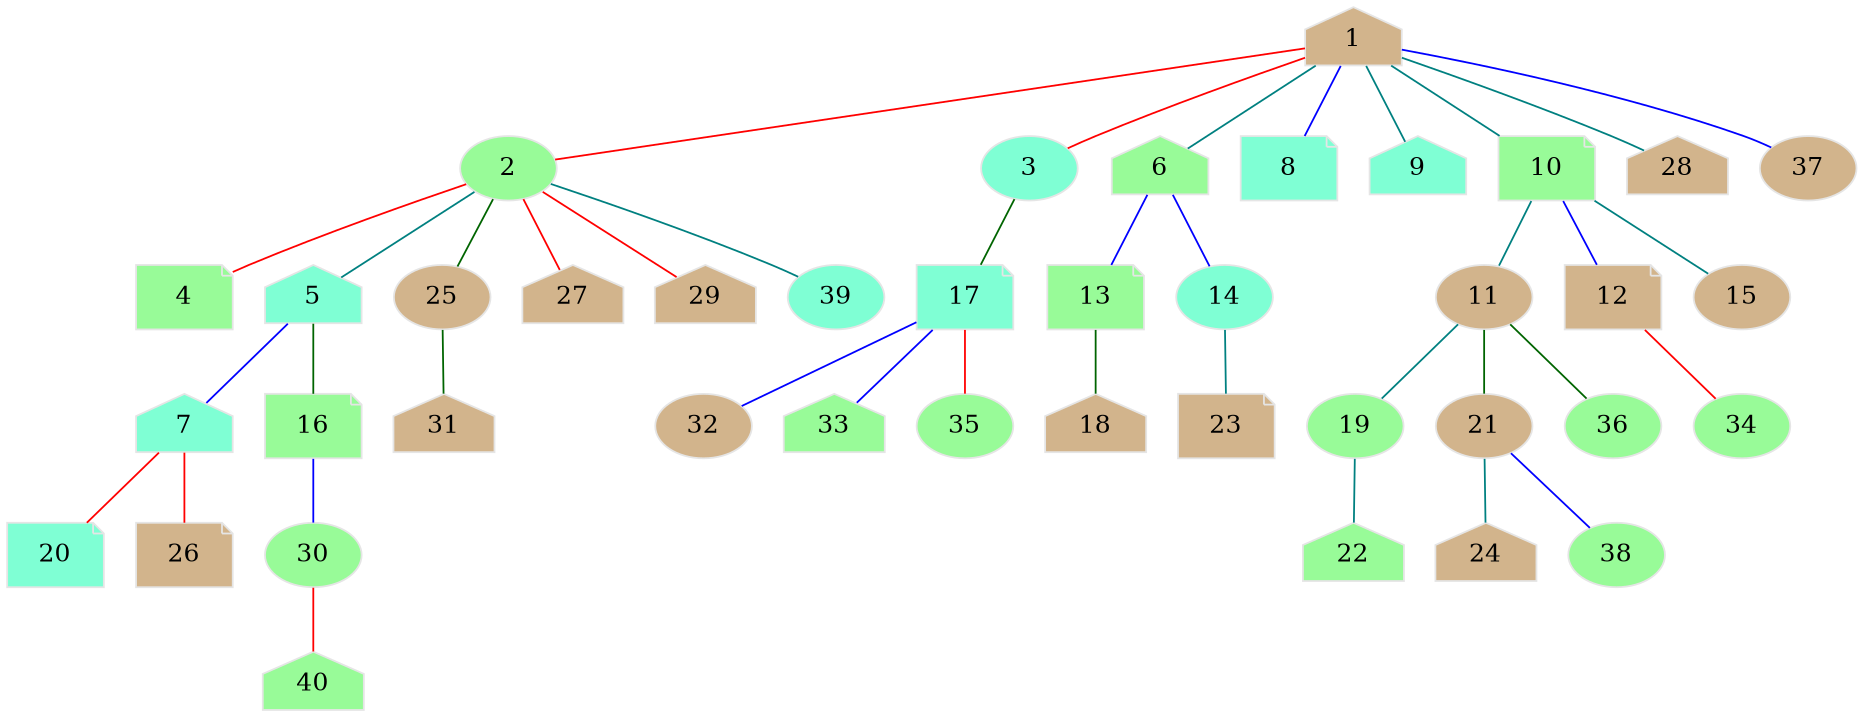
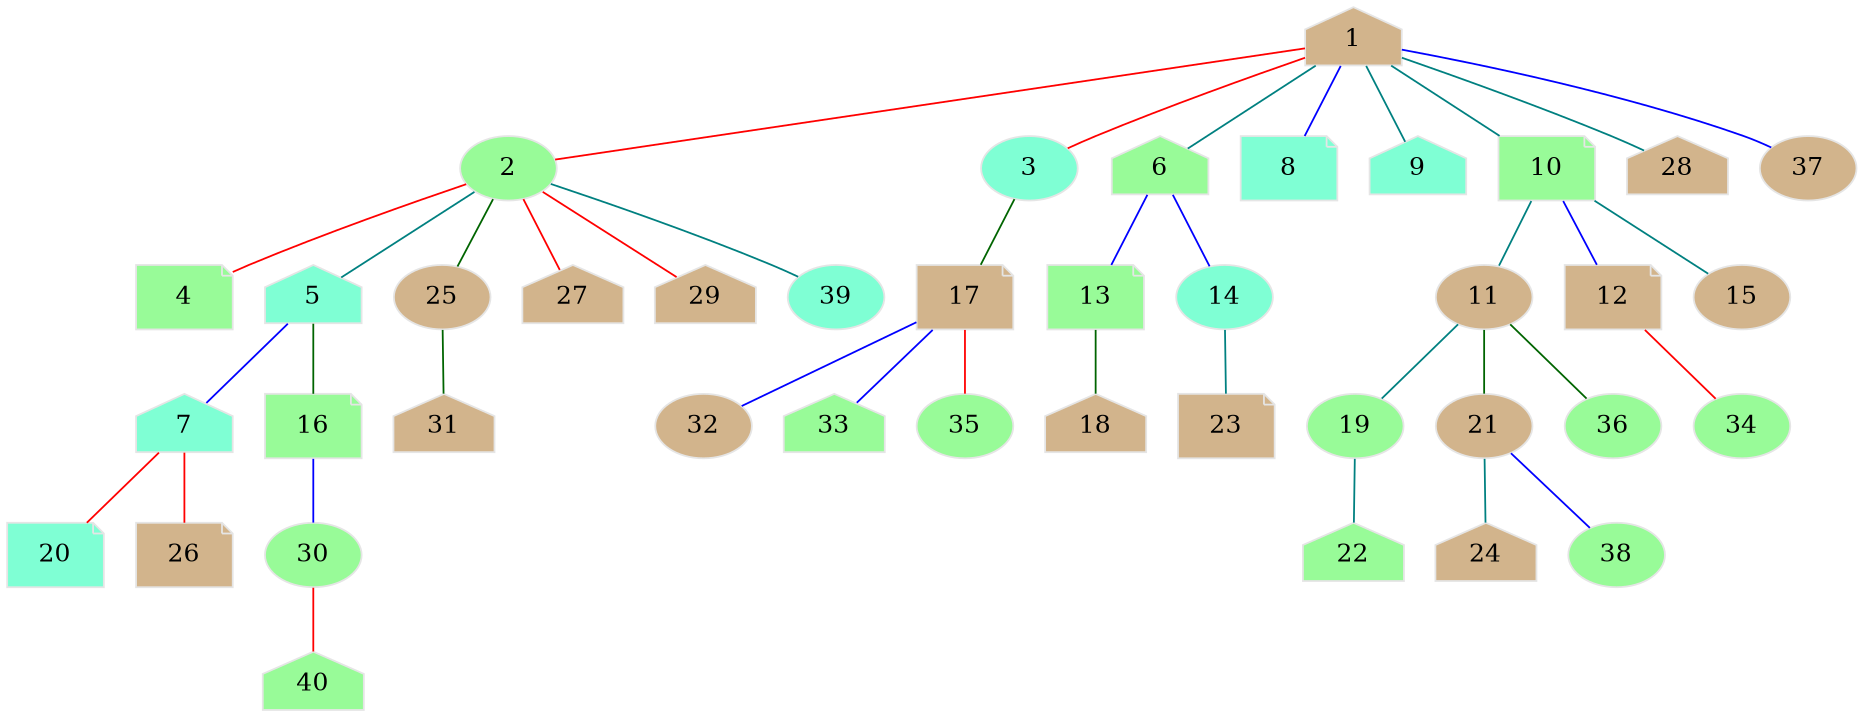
(965, 297) -> (965, 297)
